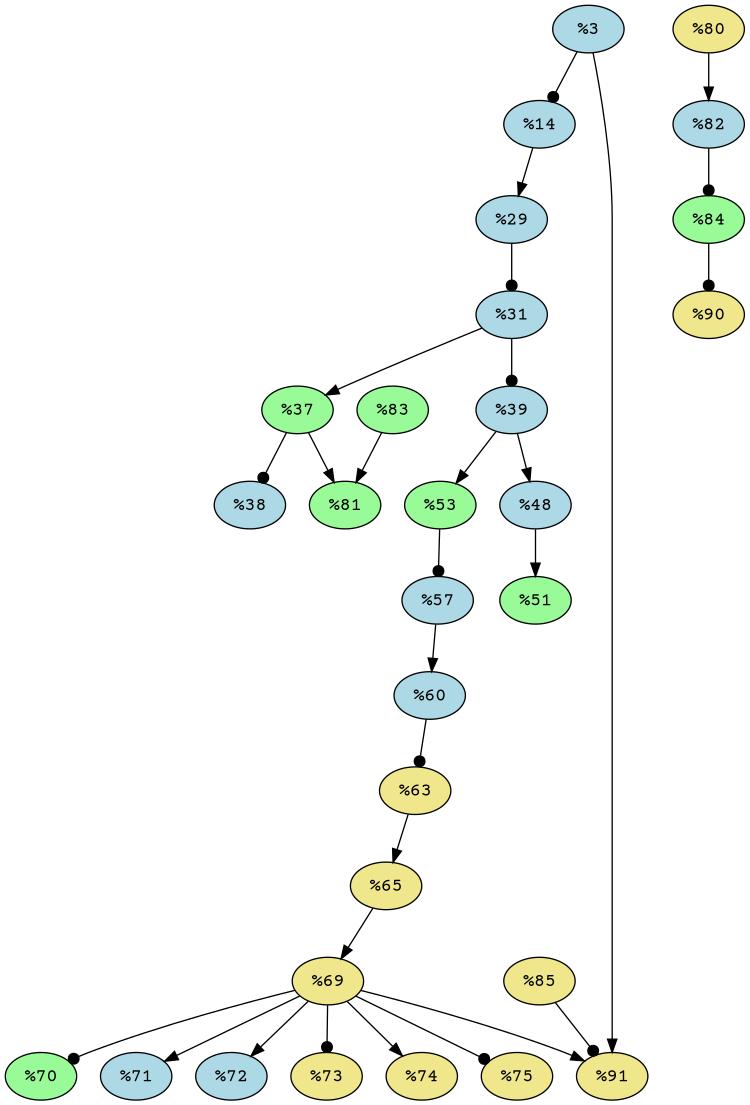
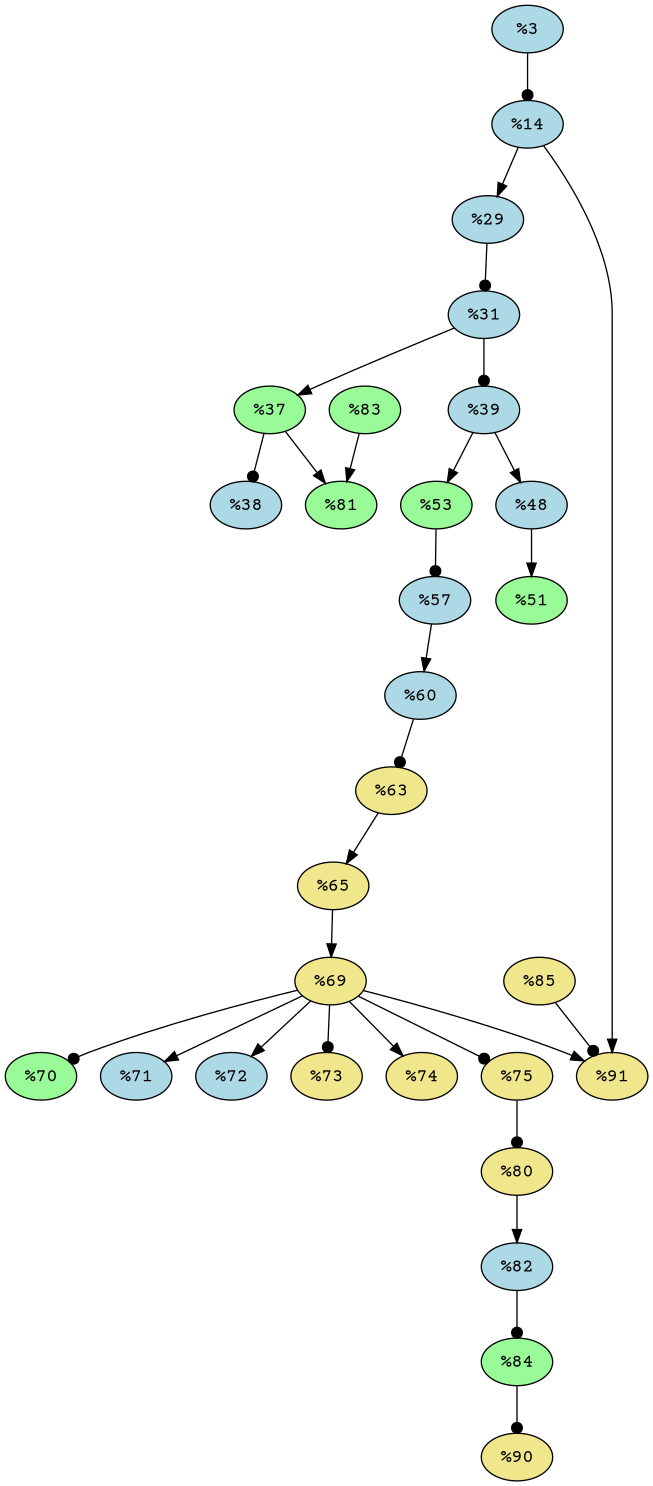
(612, 545) -> (612, 584)
none -> (517, 1119)
